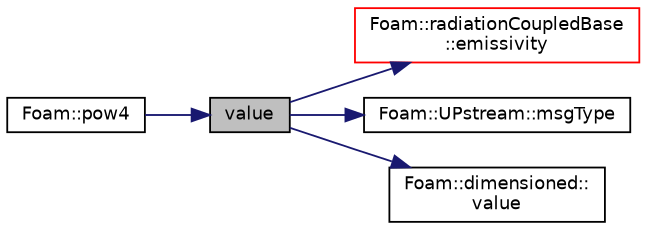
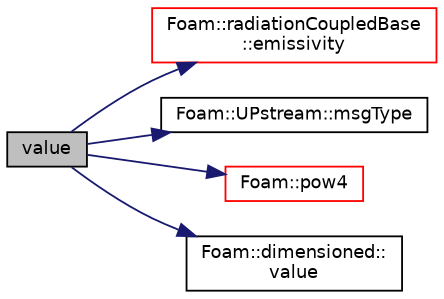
(76, 115) -> (294, 184)
(168, 115) -> (147, 163)
